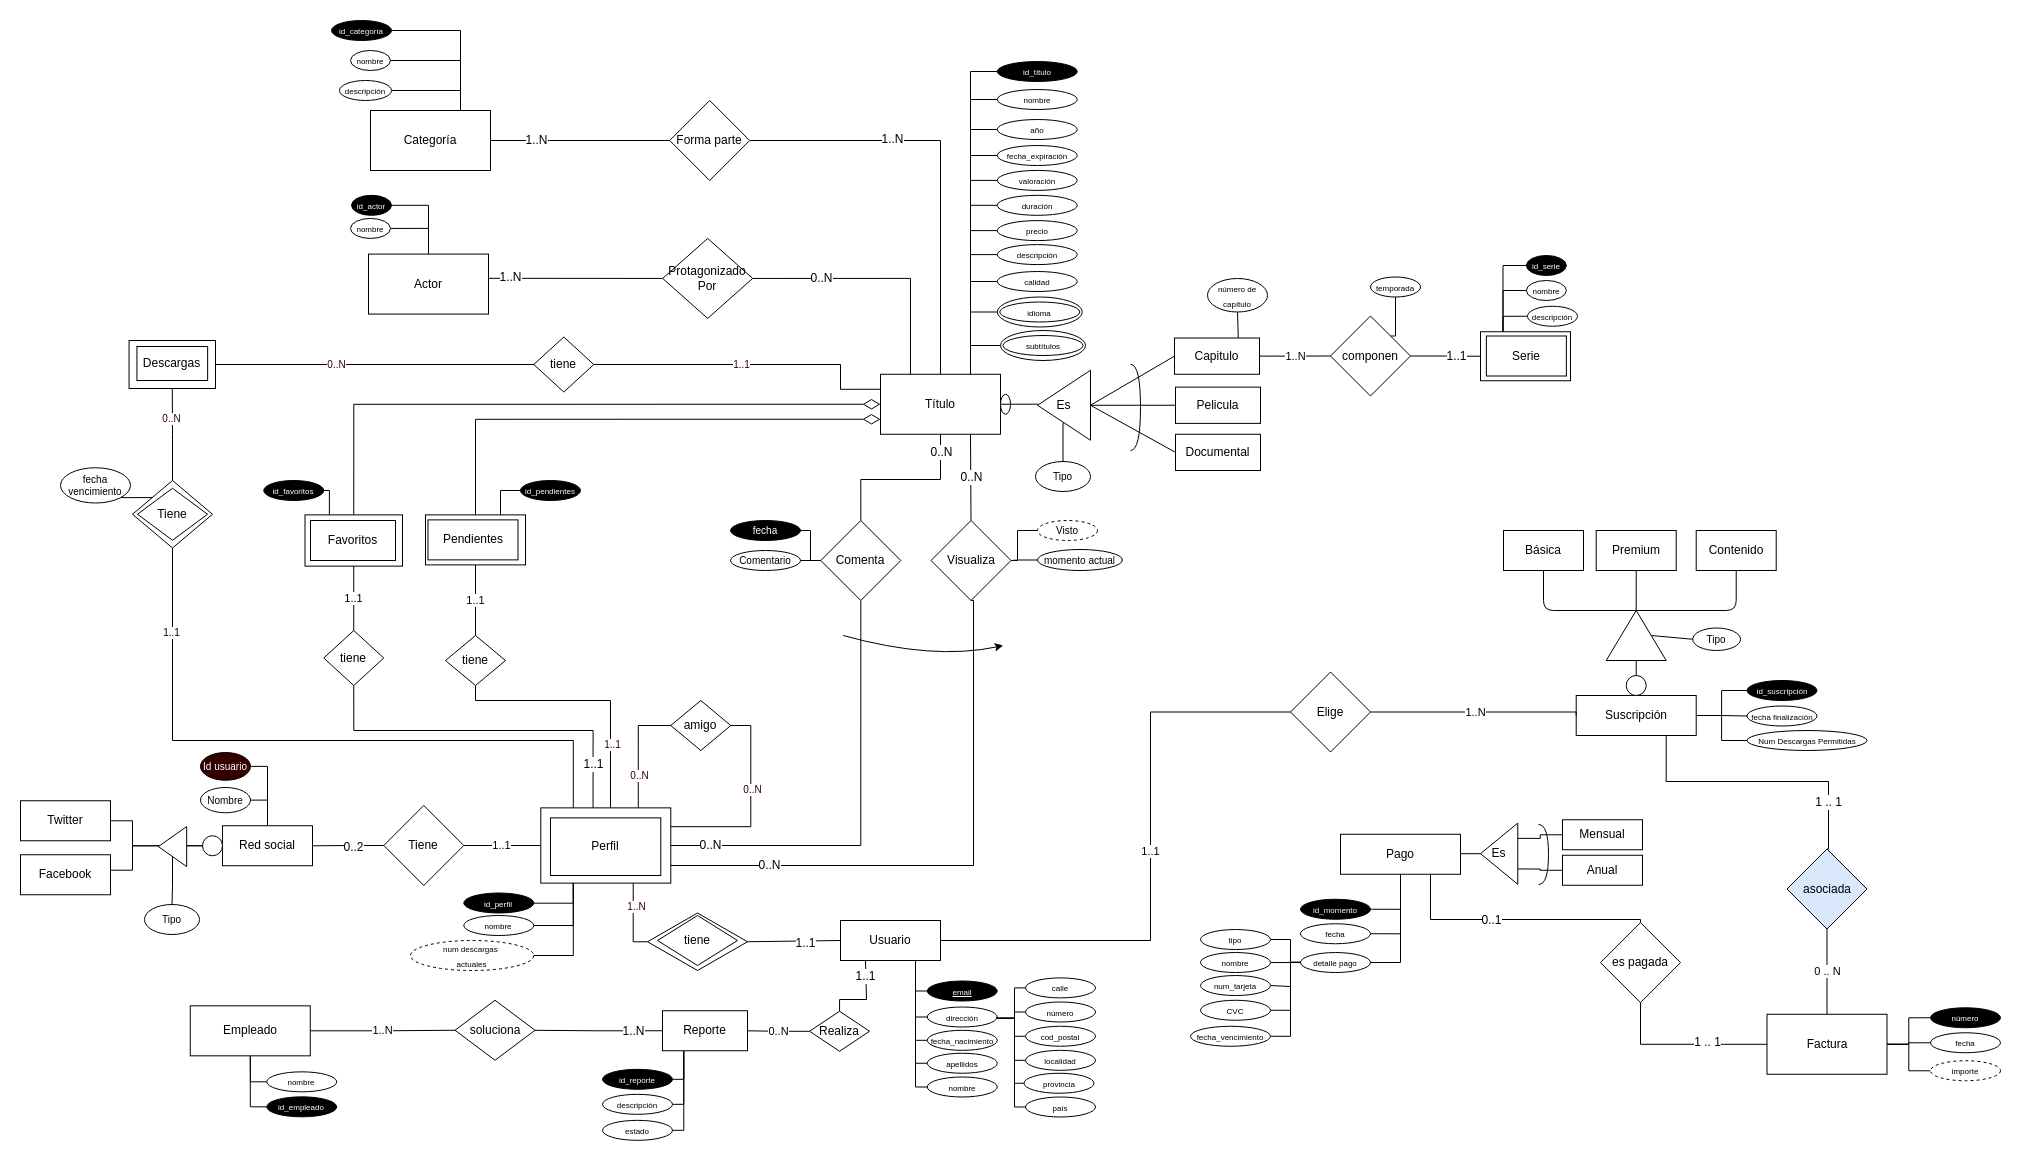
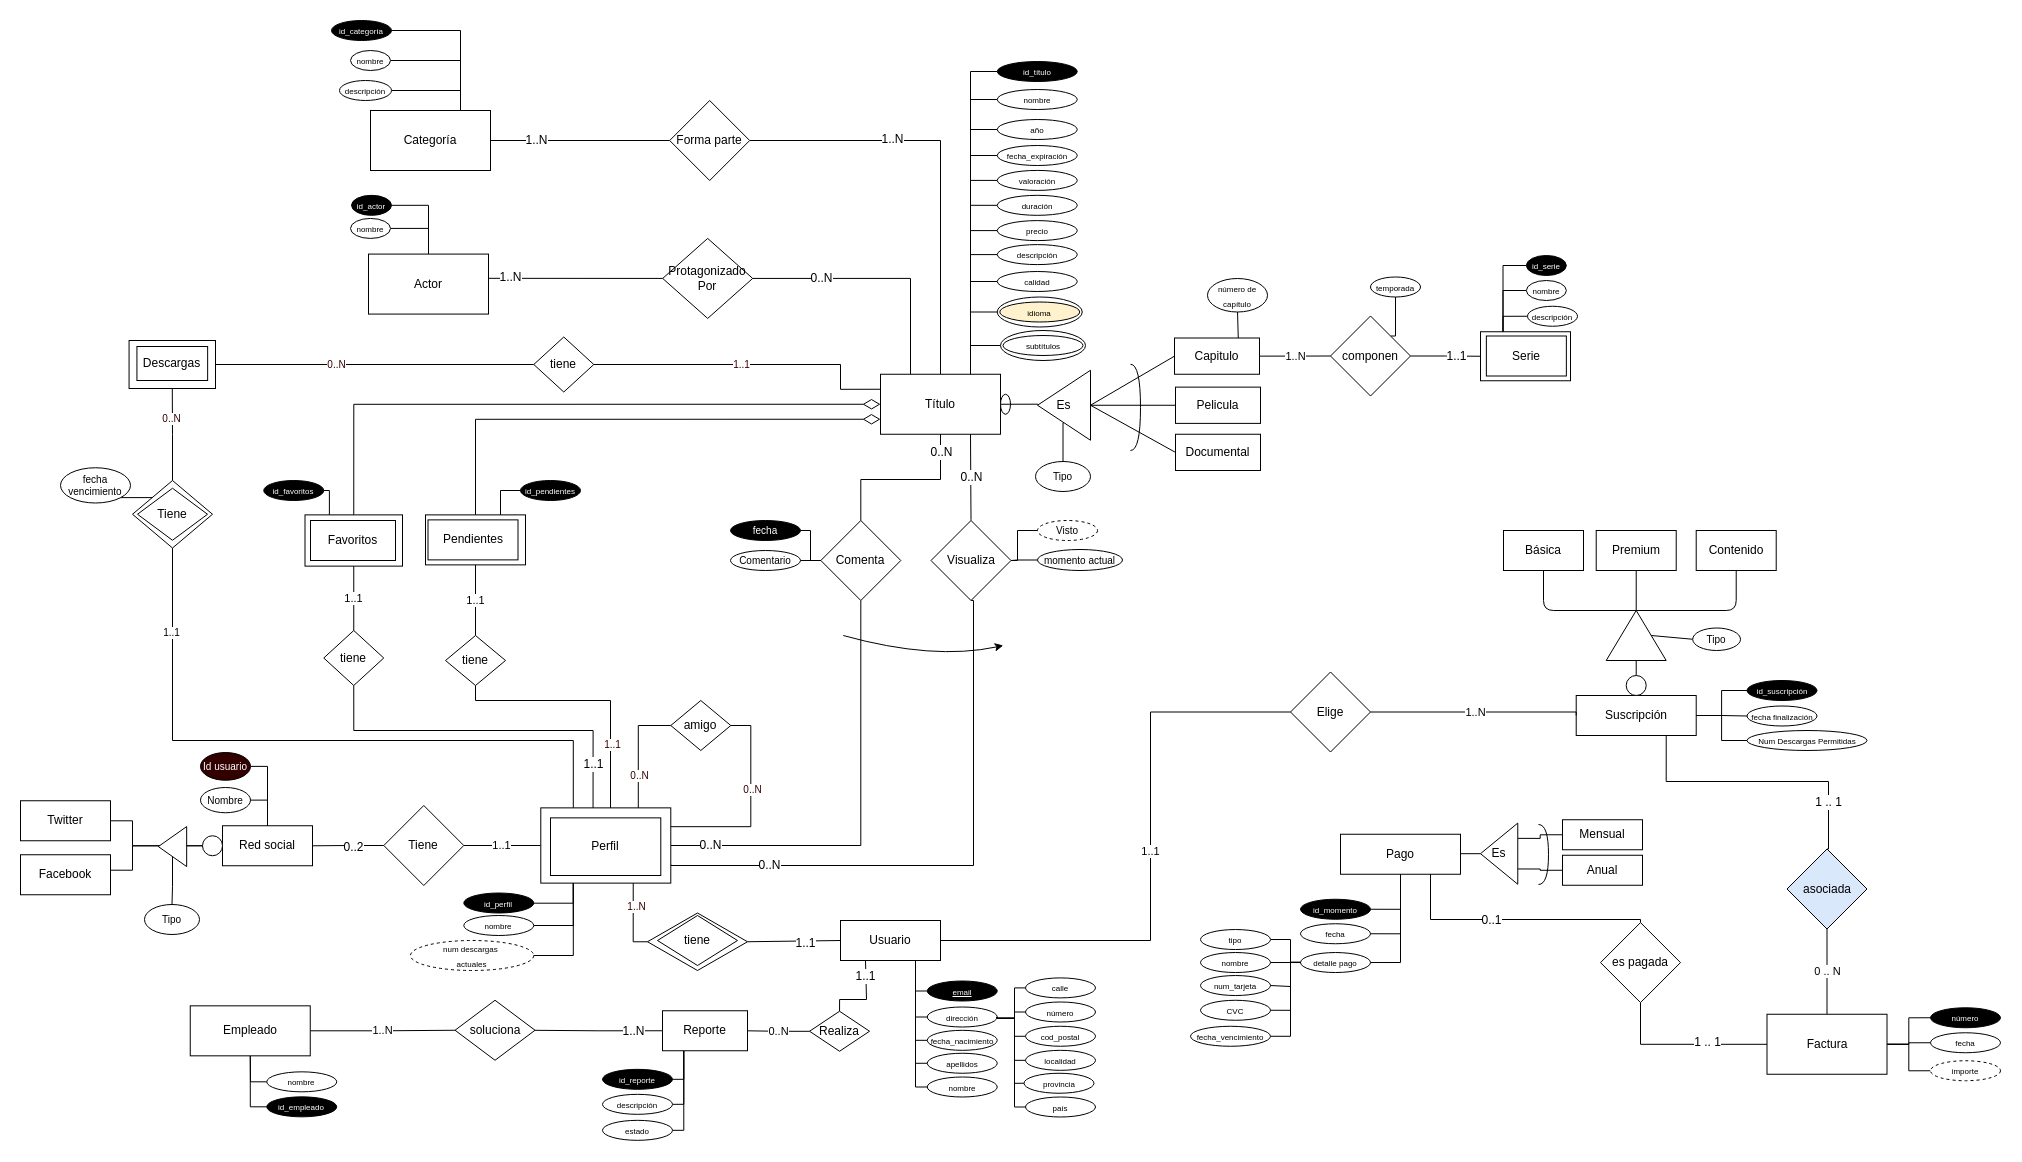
(1040, 312) -> (1040, 312)
